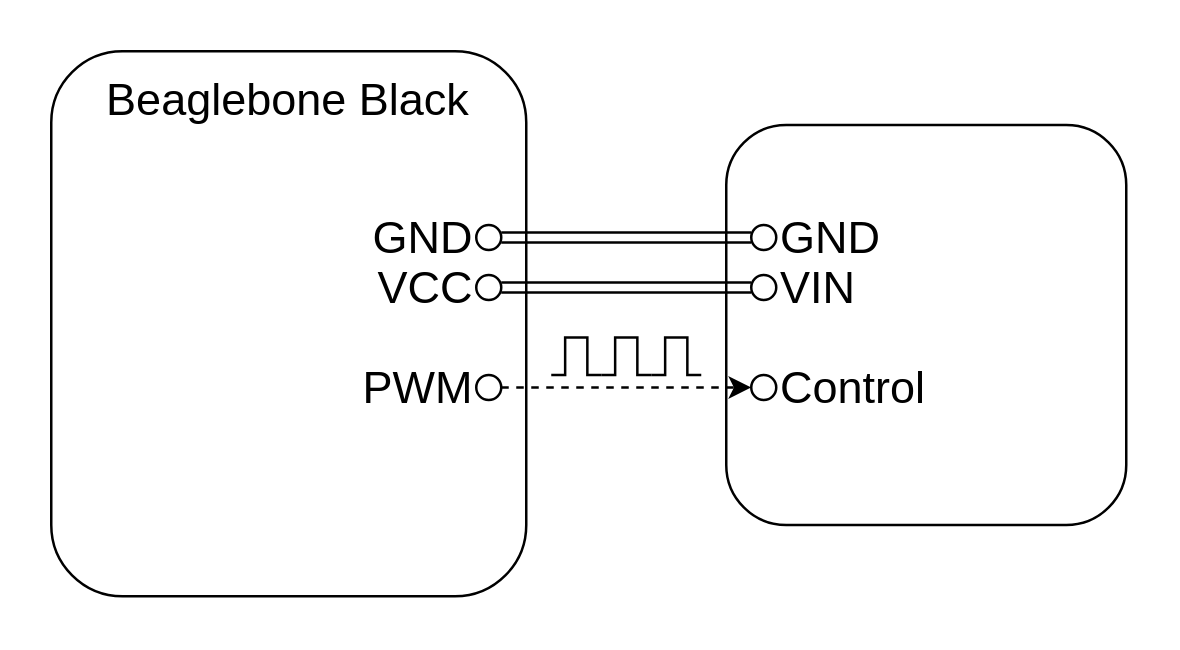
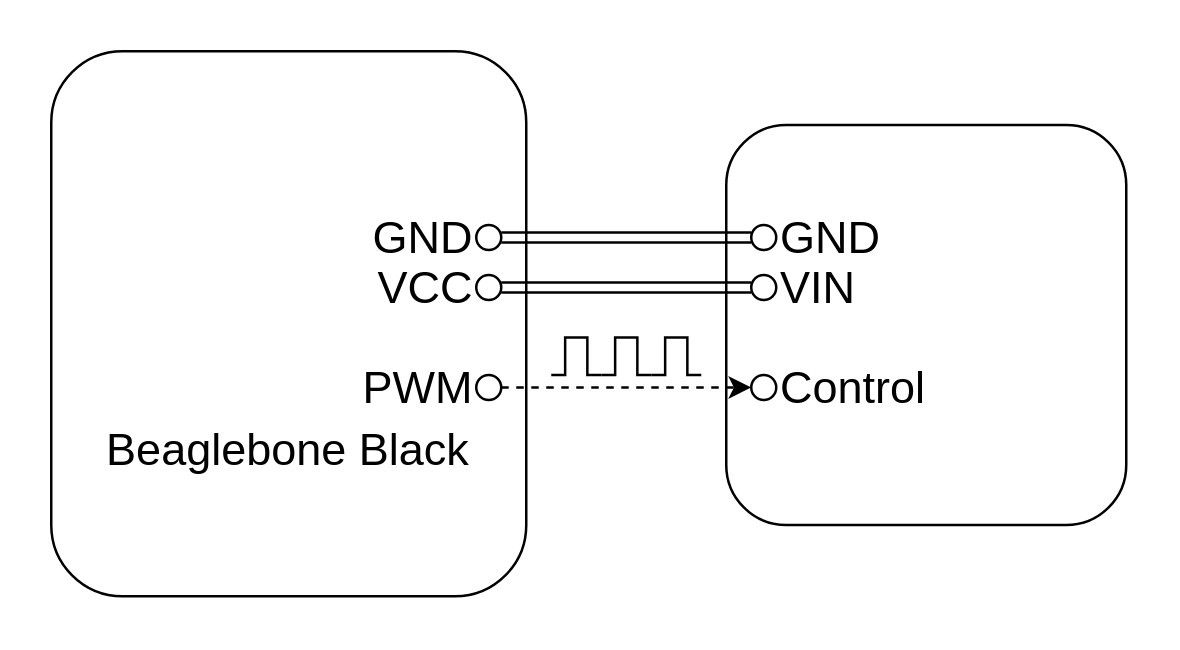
(289, 100) -> (289, 450)
